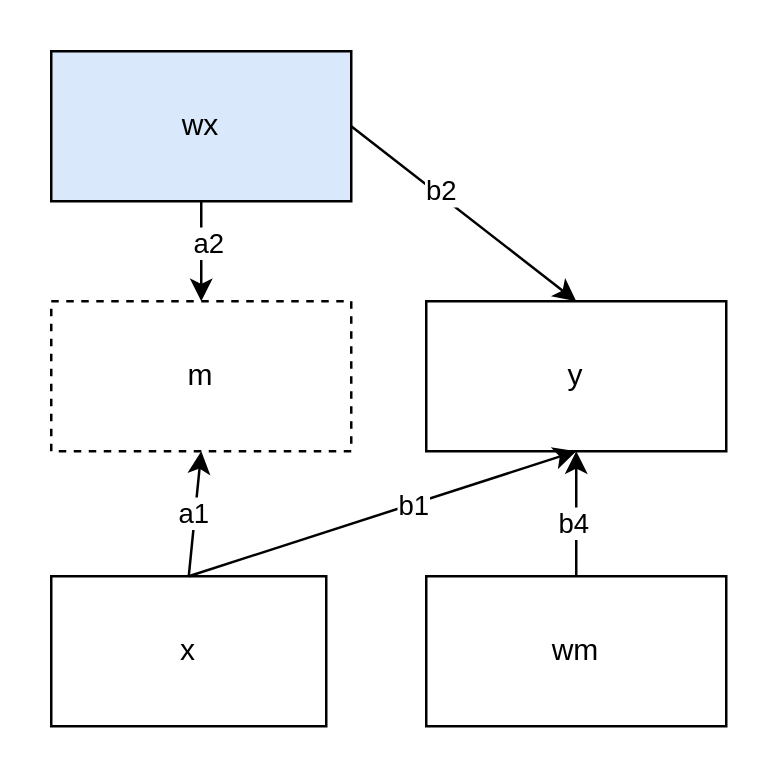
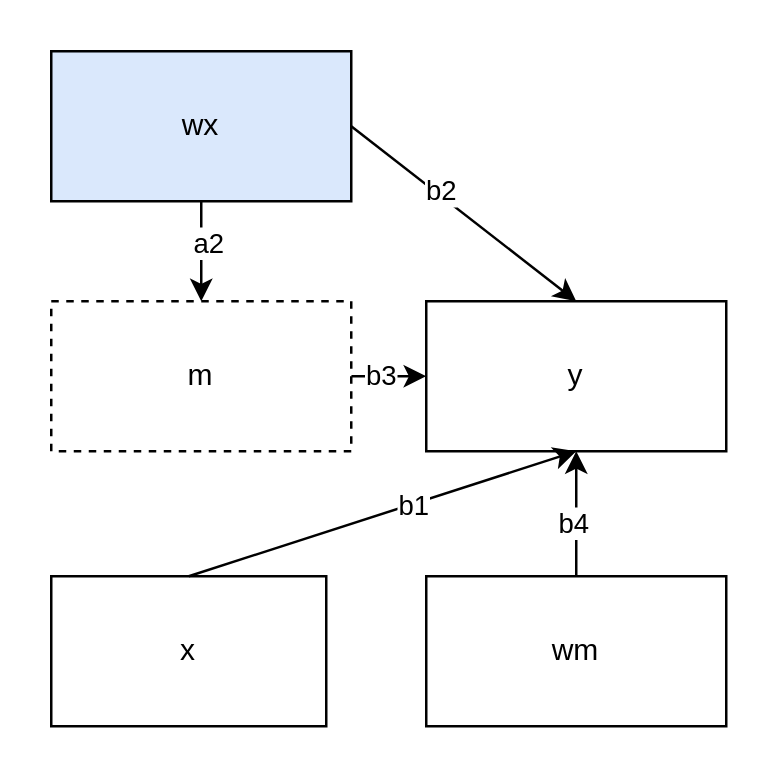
none -> (397, 376)
(192, 546) -> none
